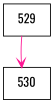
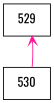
(21, 47) -> (33, 56)
